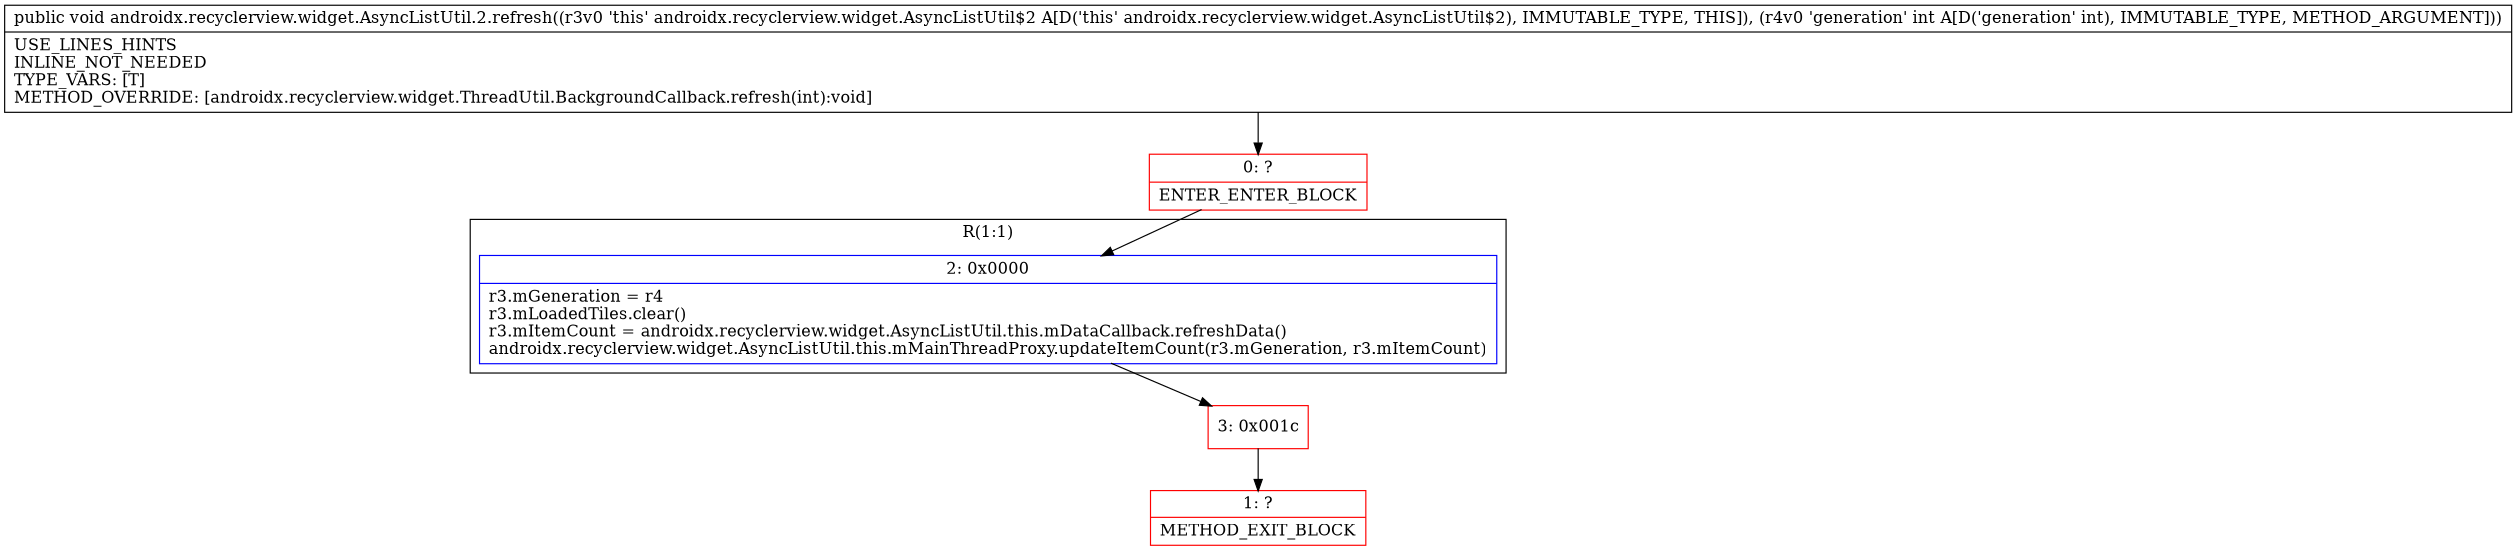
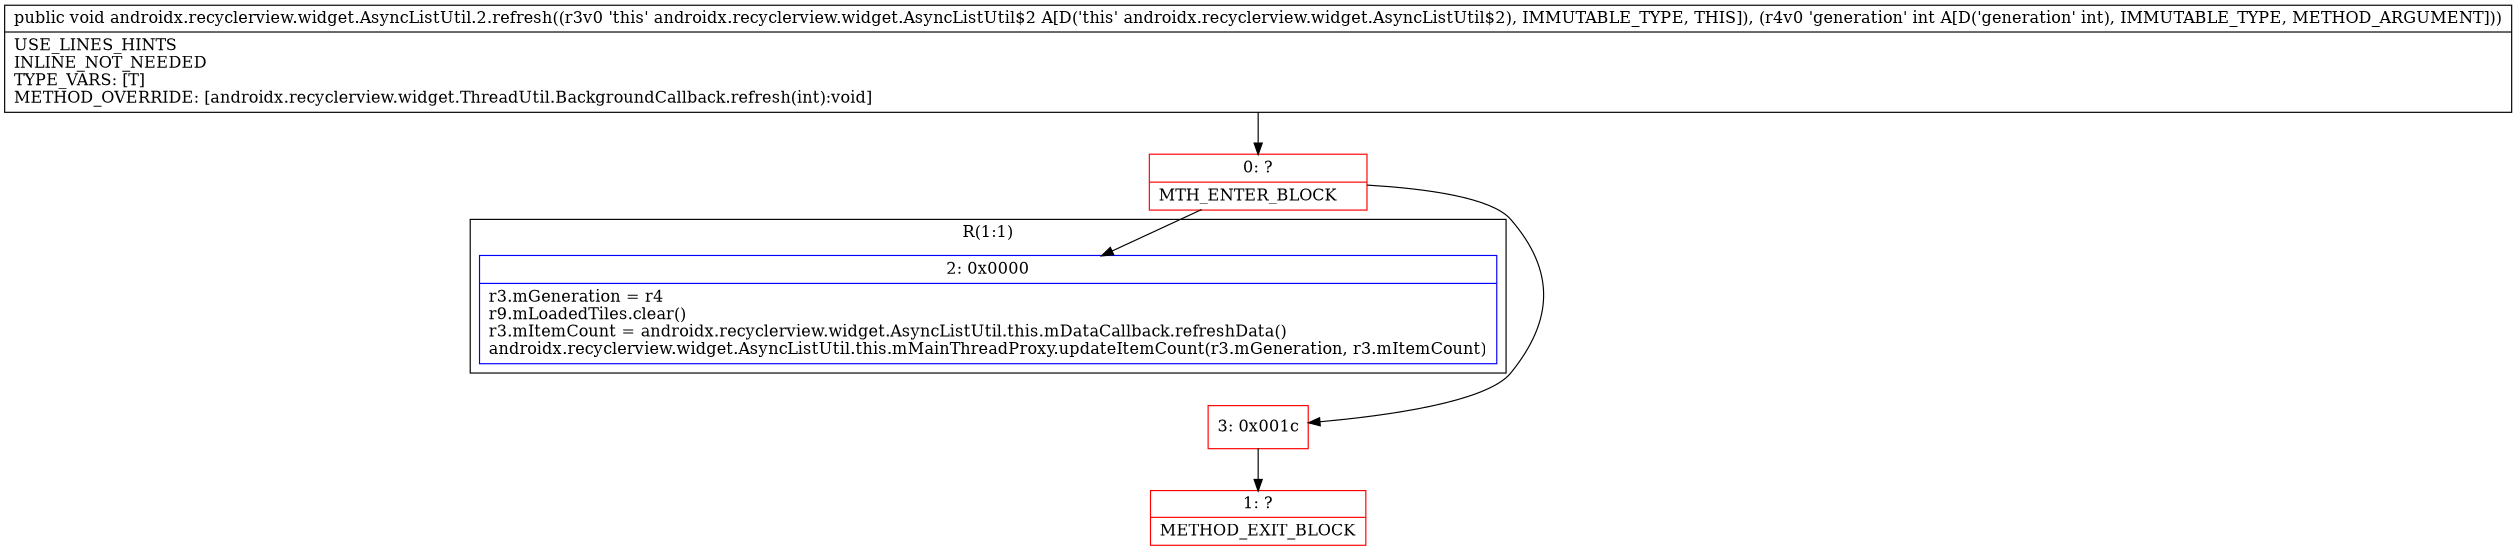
(1258, 196) -> (1248, 196)
(588, 314) -> (588, 314)
(1156, 382) -> (1540, 320)
